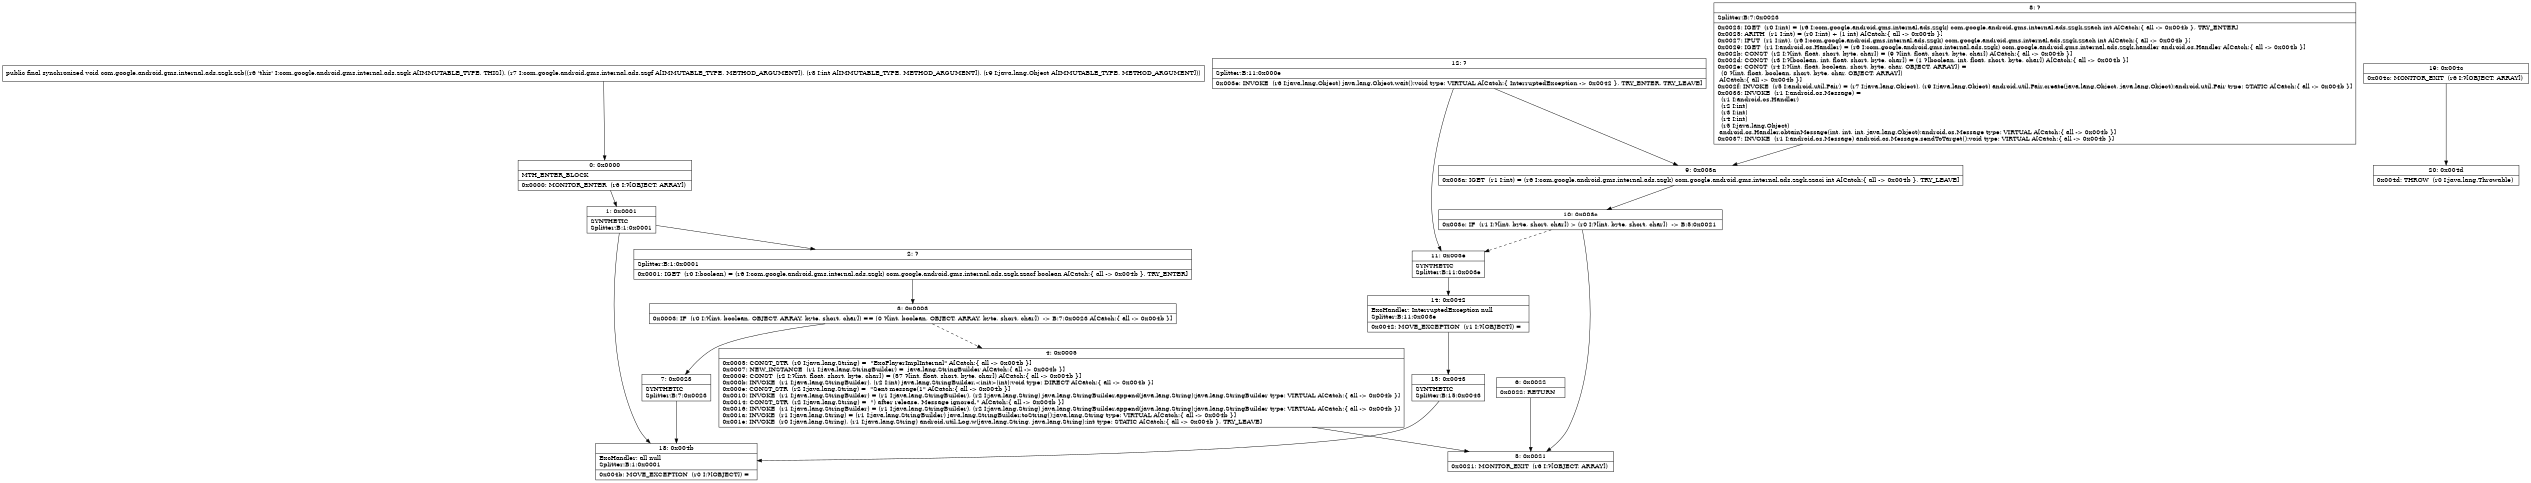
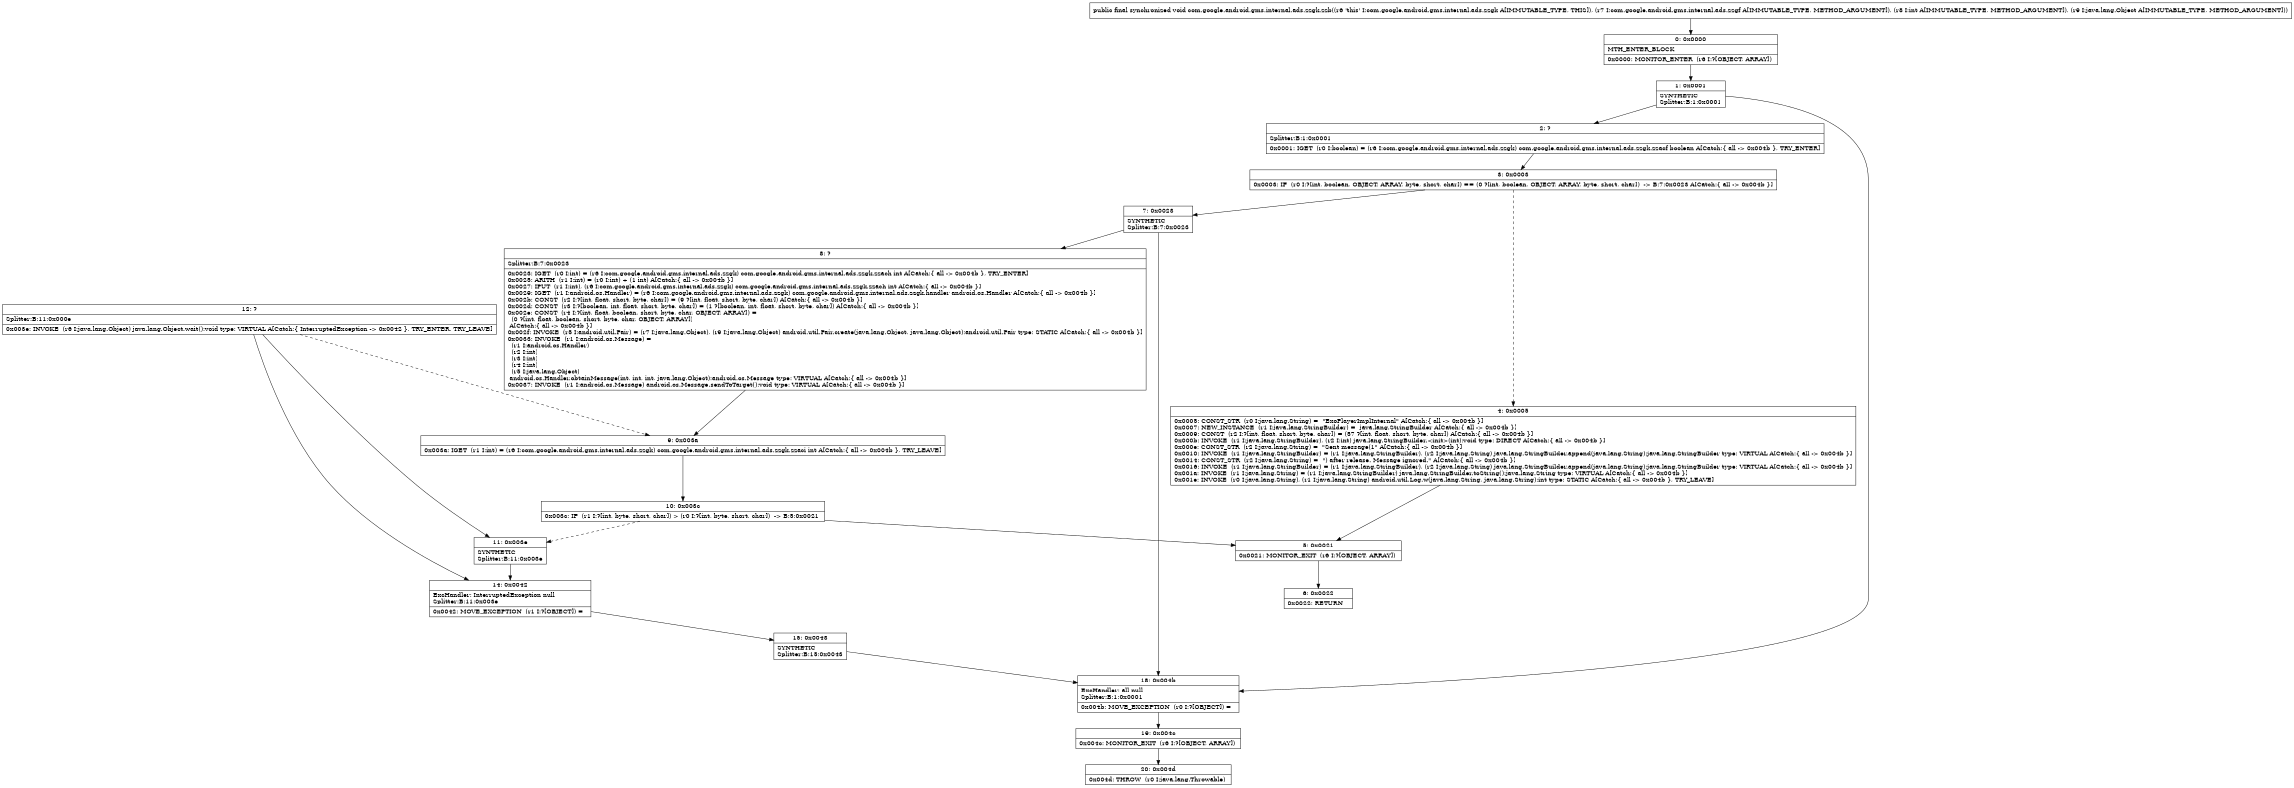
(1584, 126) -> (473, 384)
none -> (1094, 239)
(1531, 422) -> (1318, 572)
none -> (329, 483)
none -> (1158, 718)
